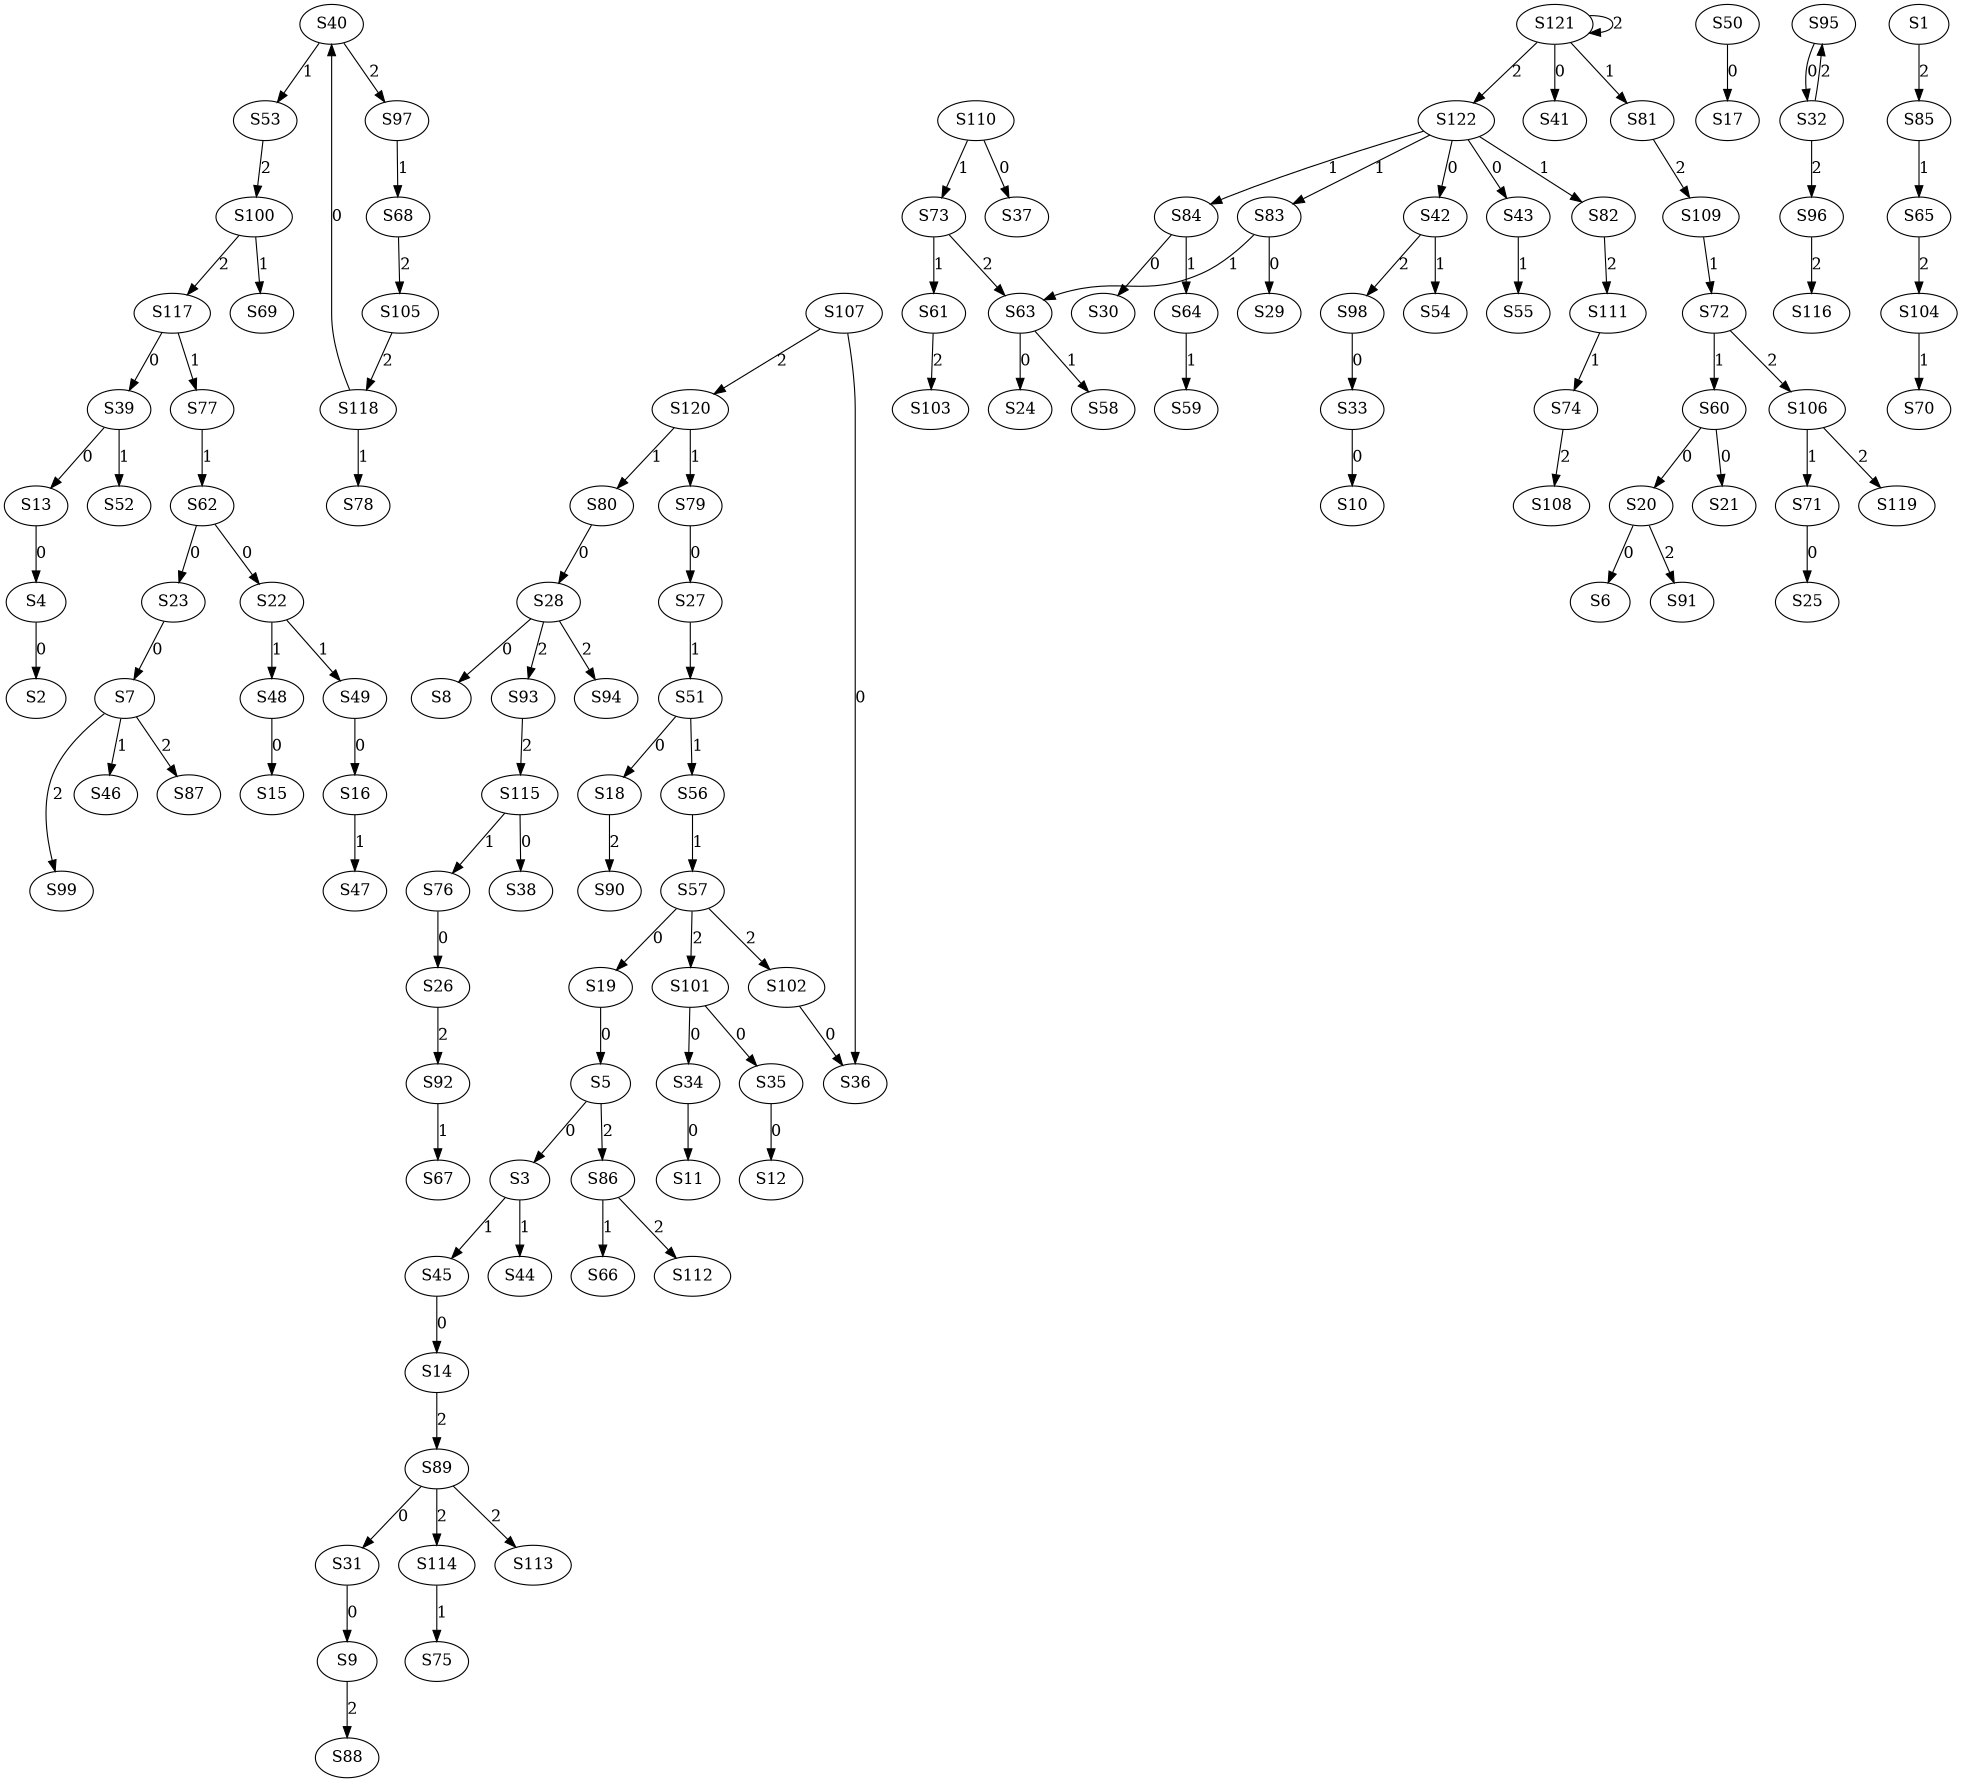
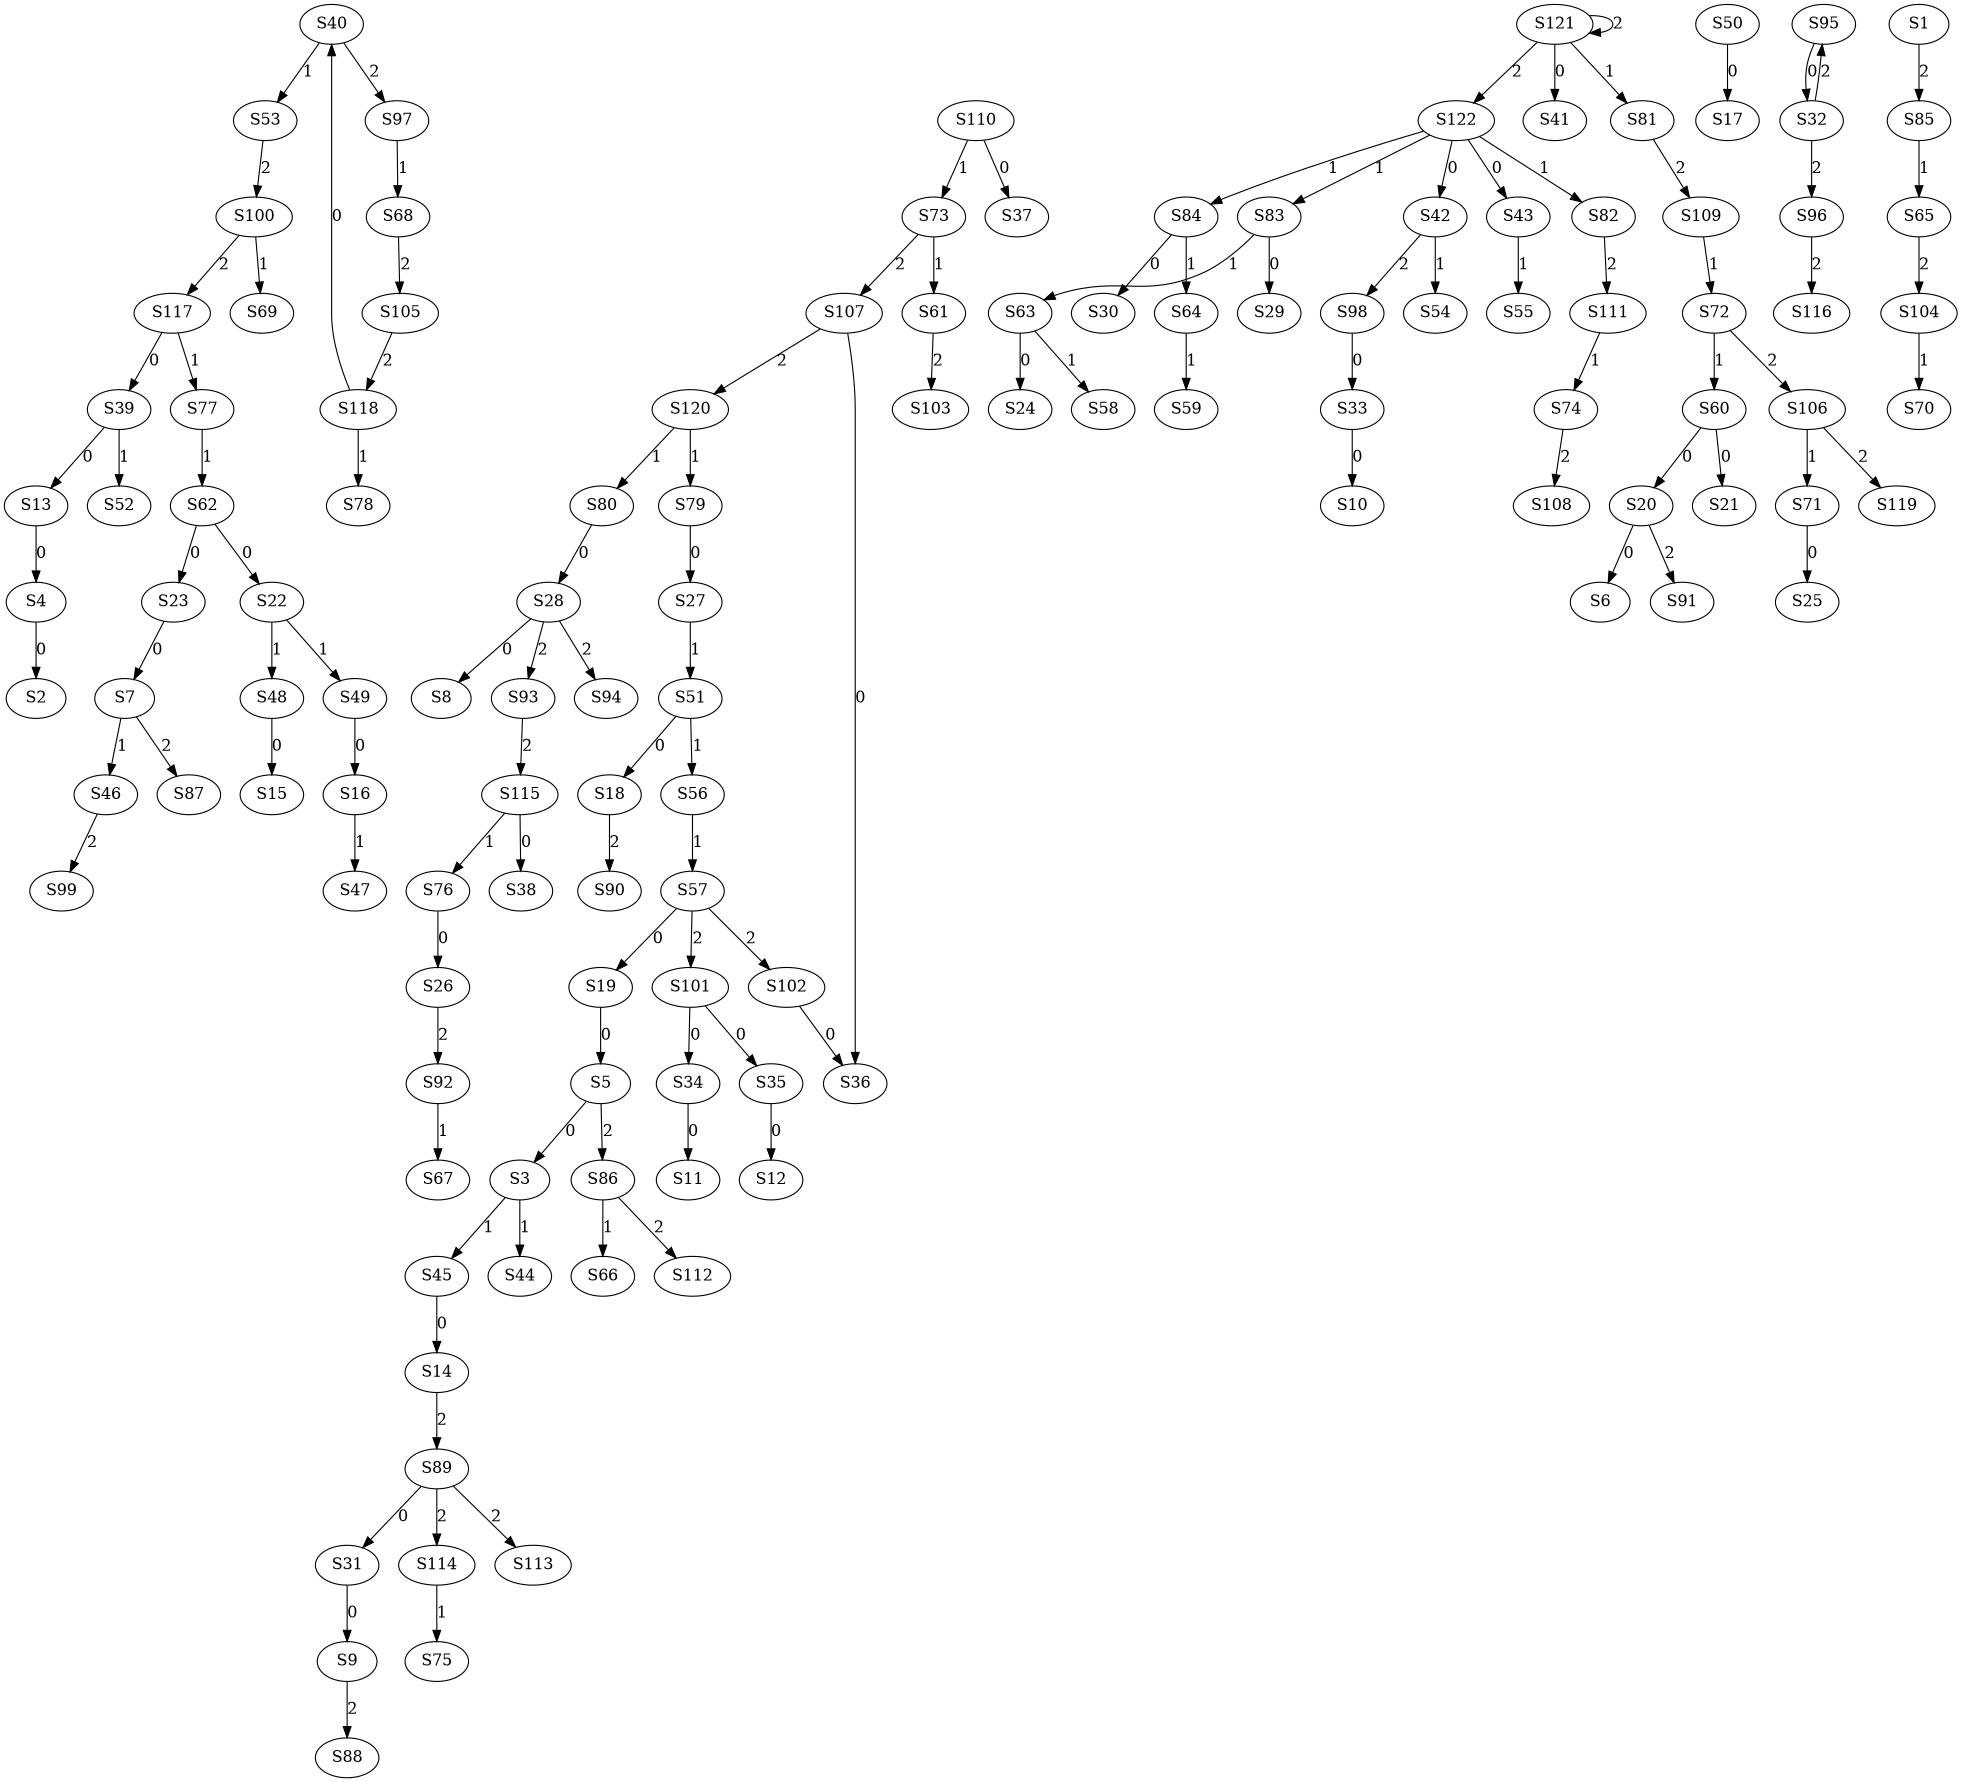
(973, 261) -> (893, 261)
(52, 778) -> (86, 838)
